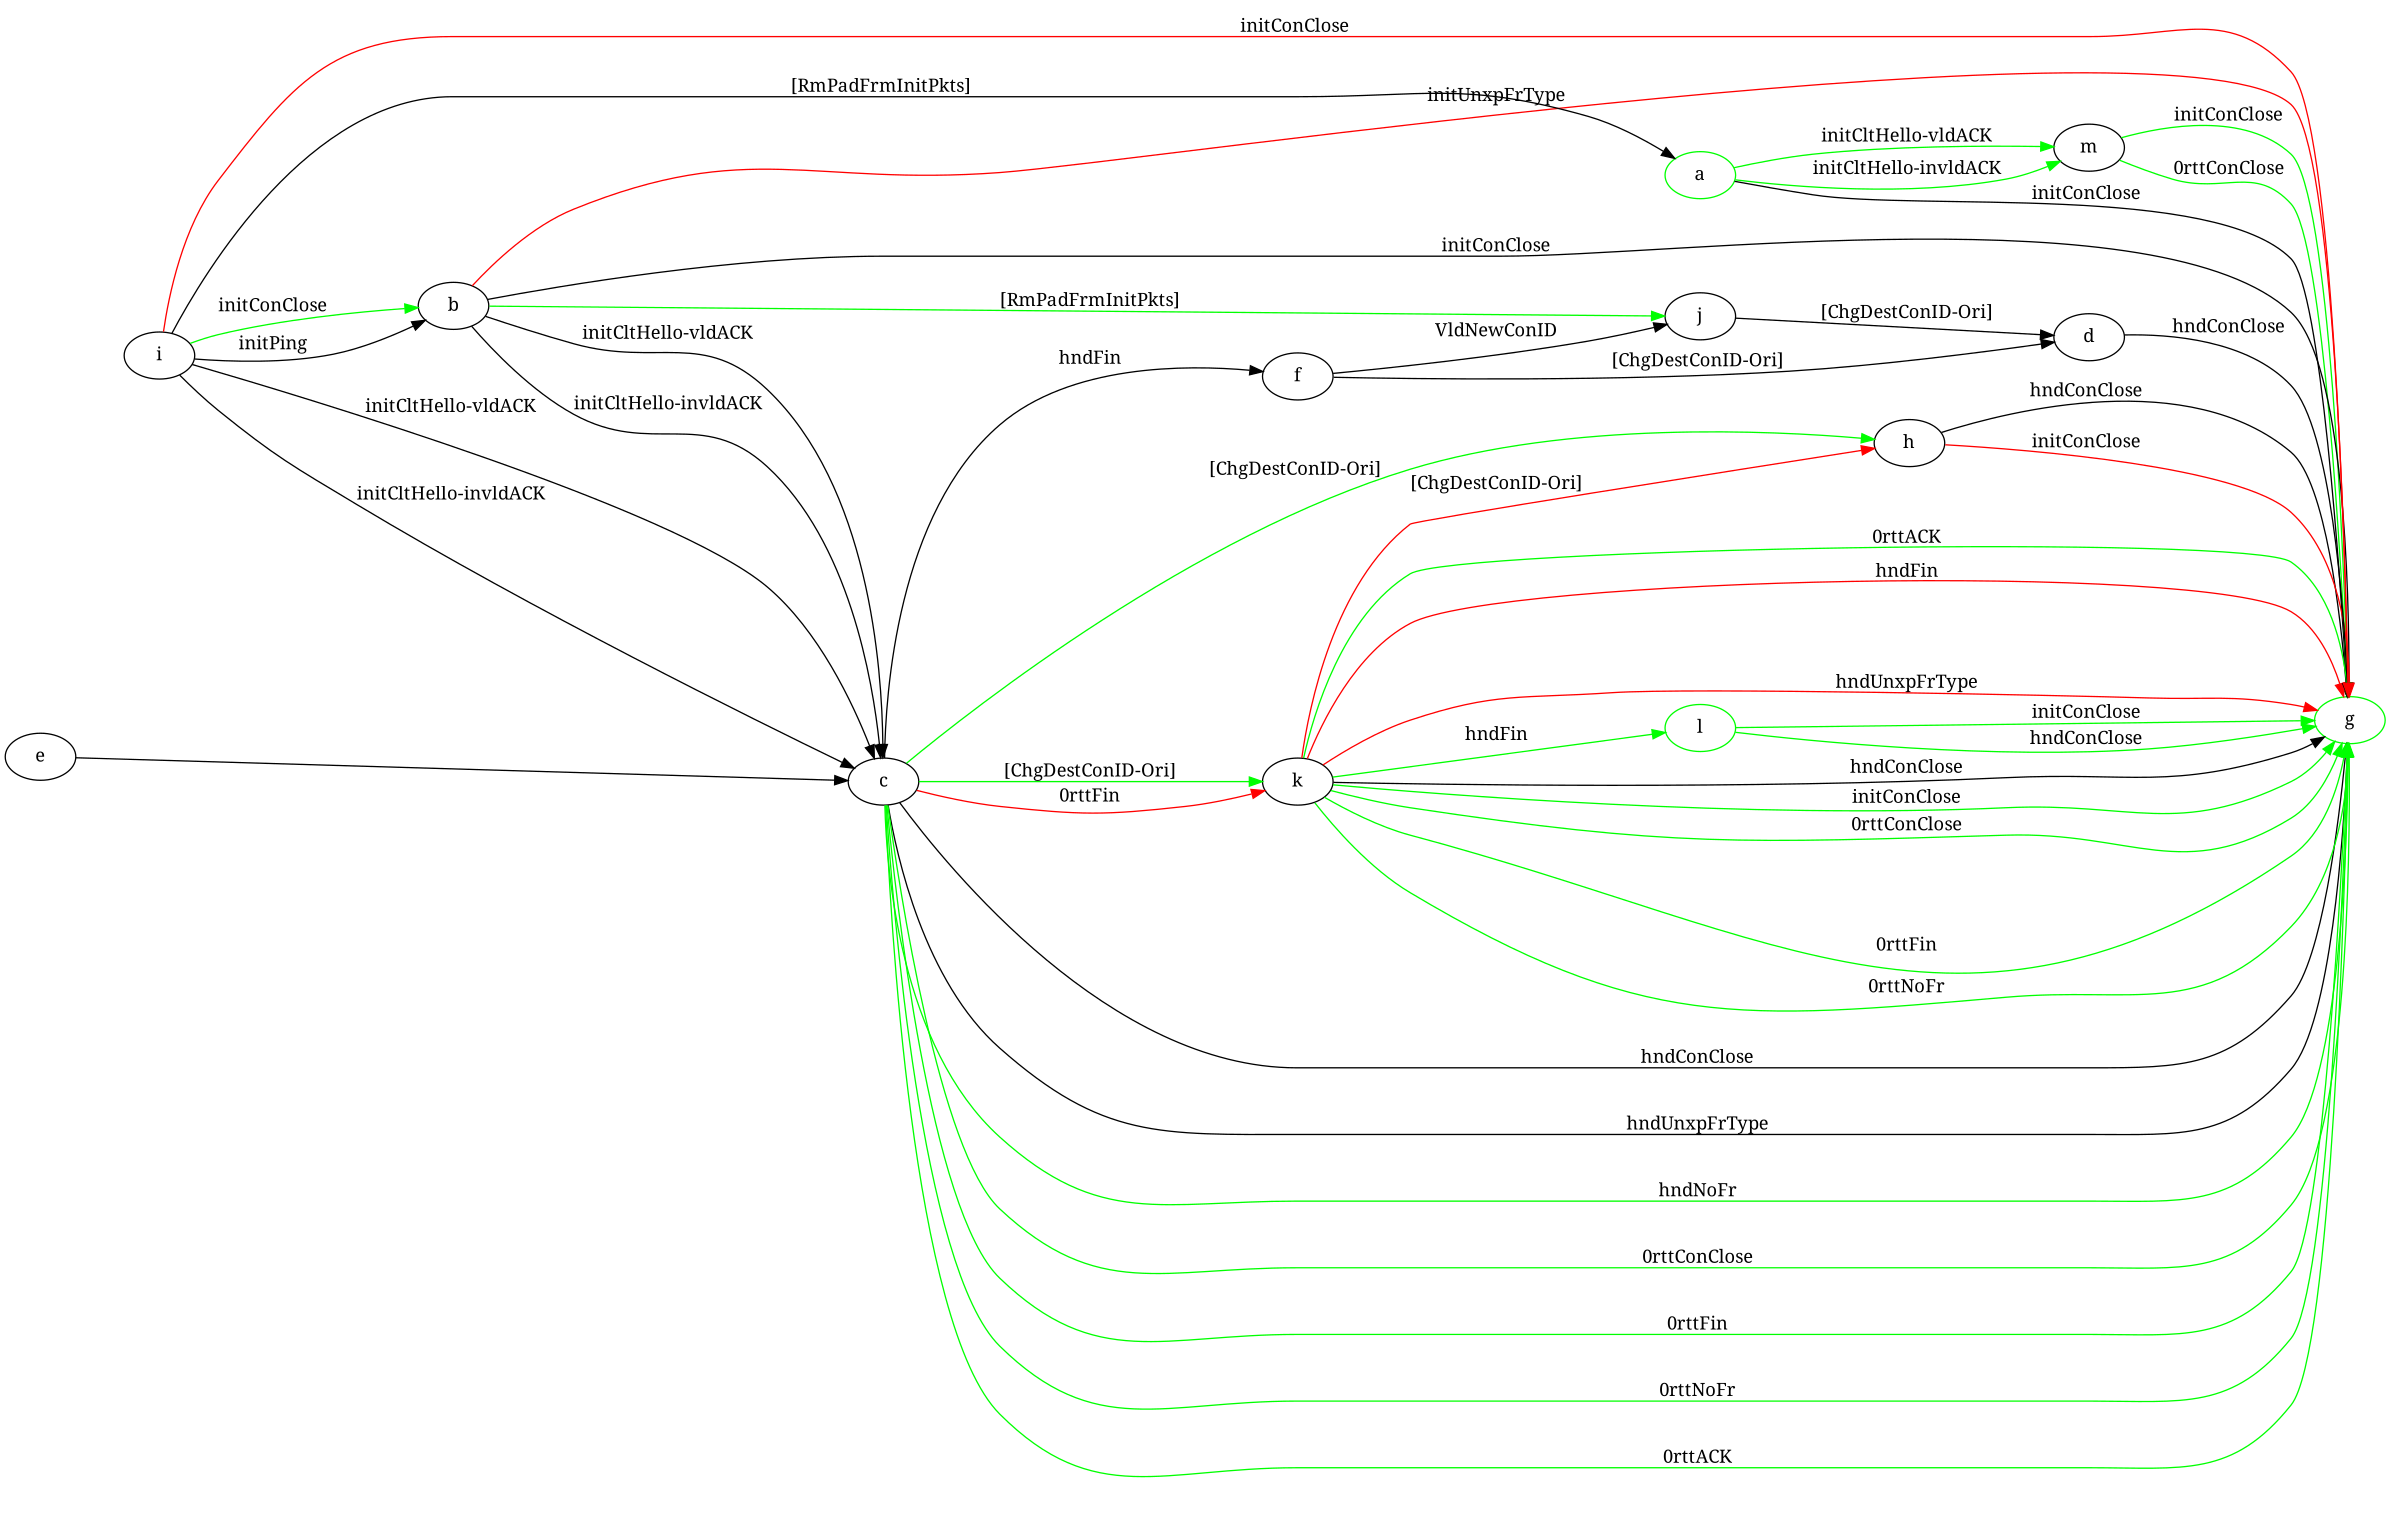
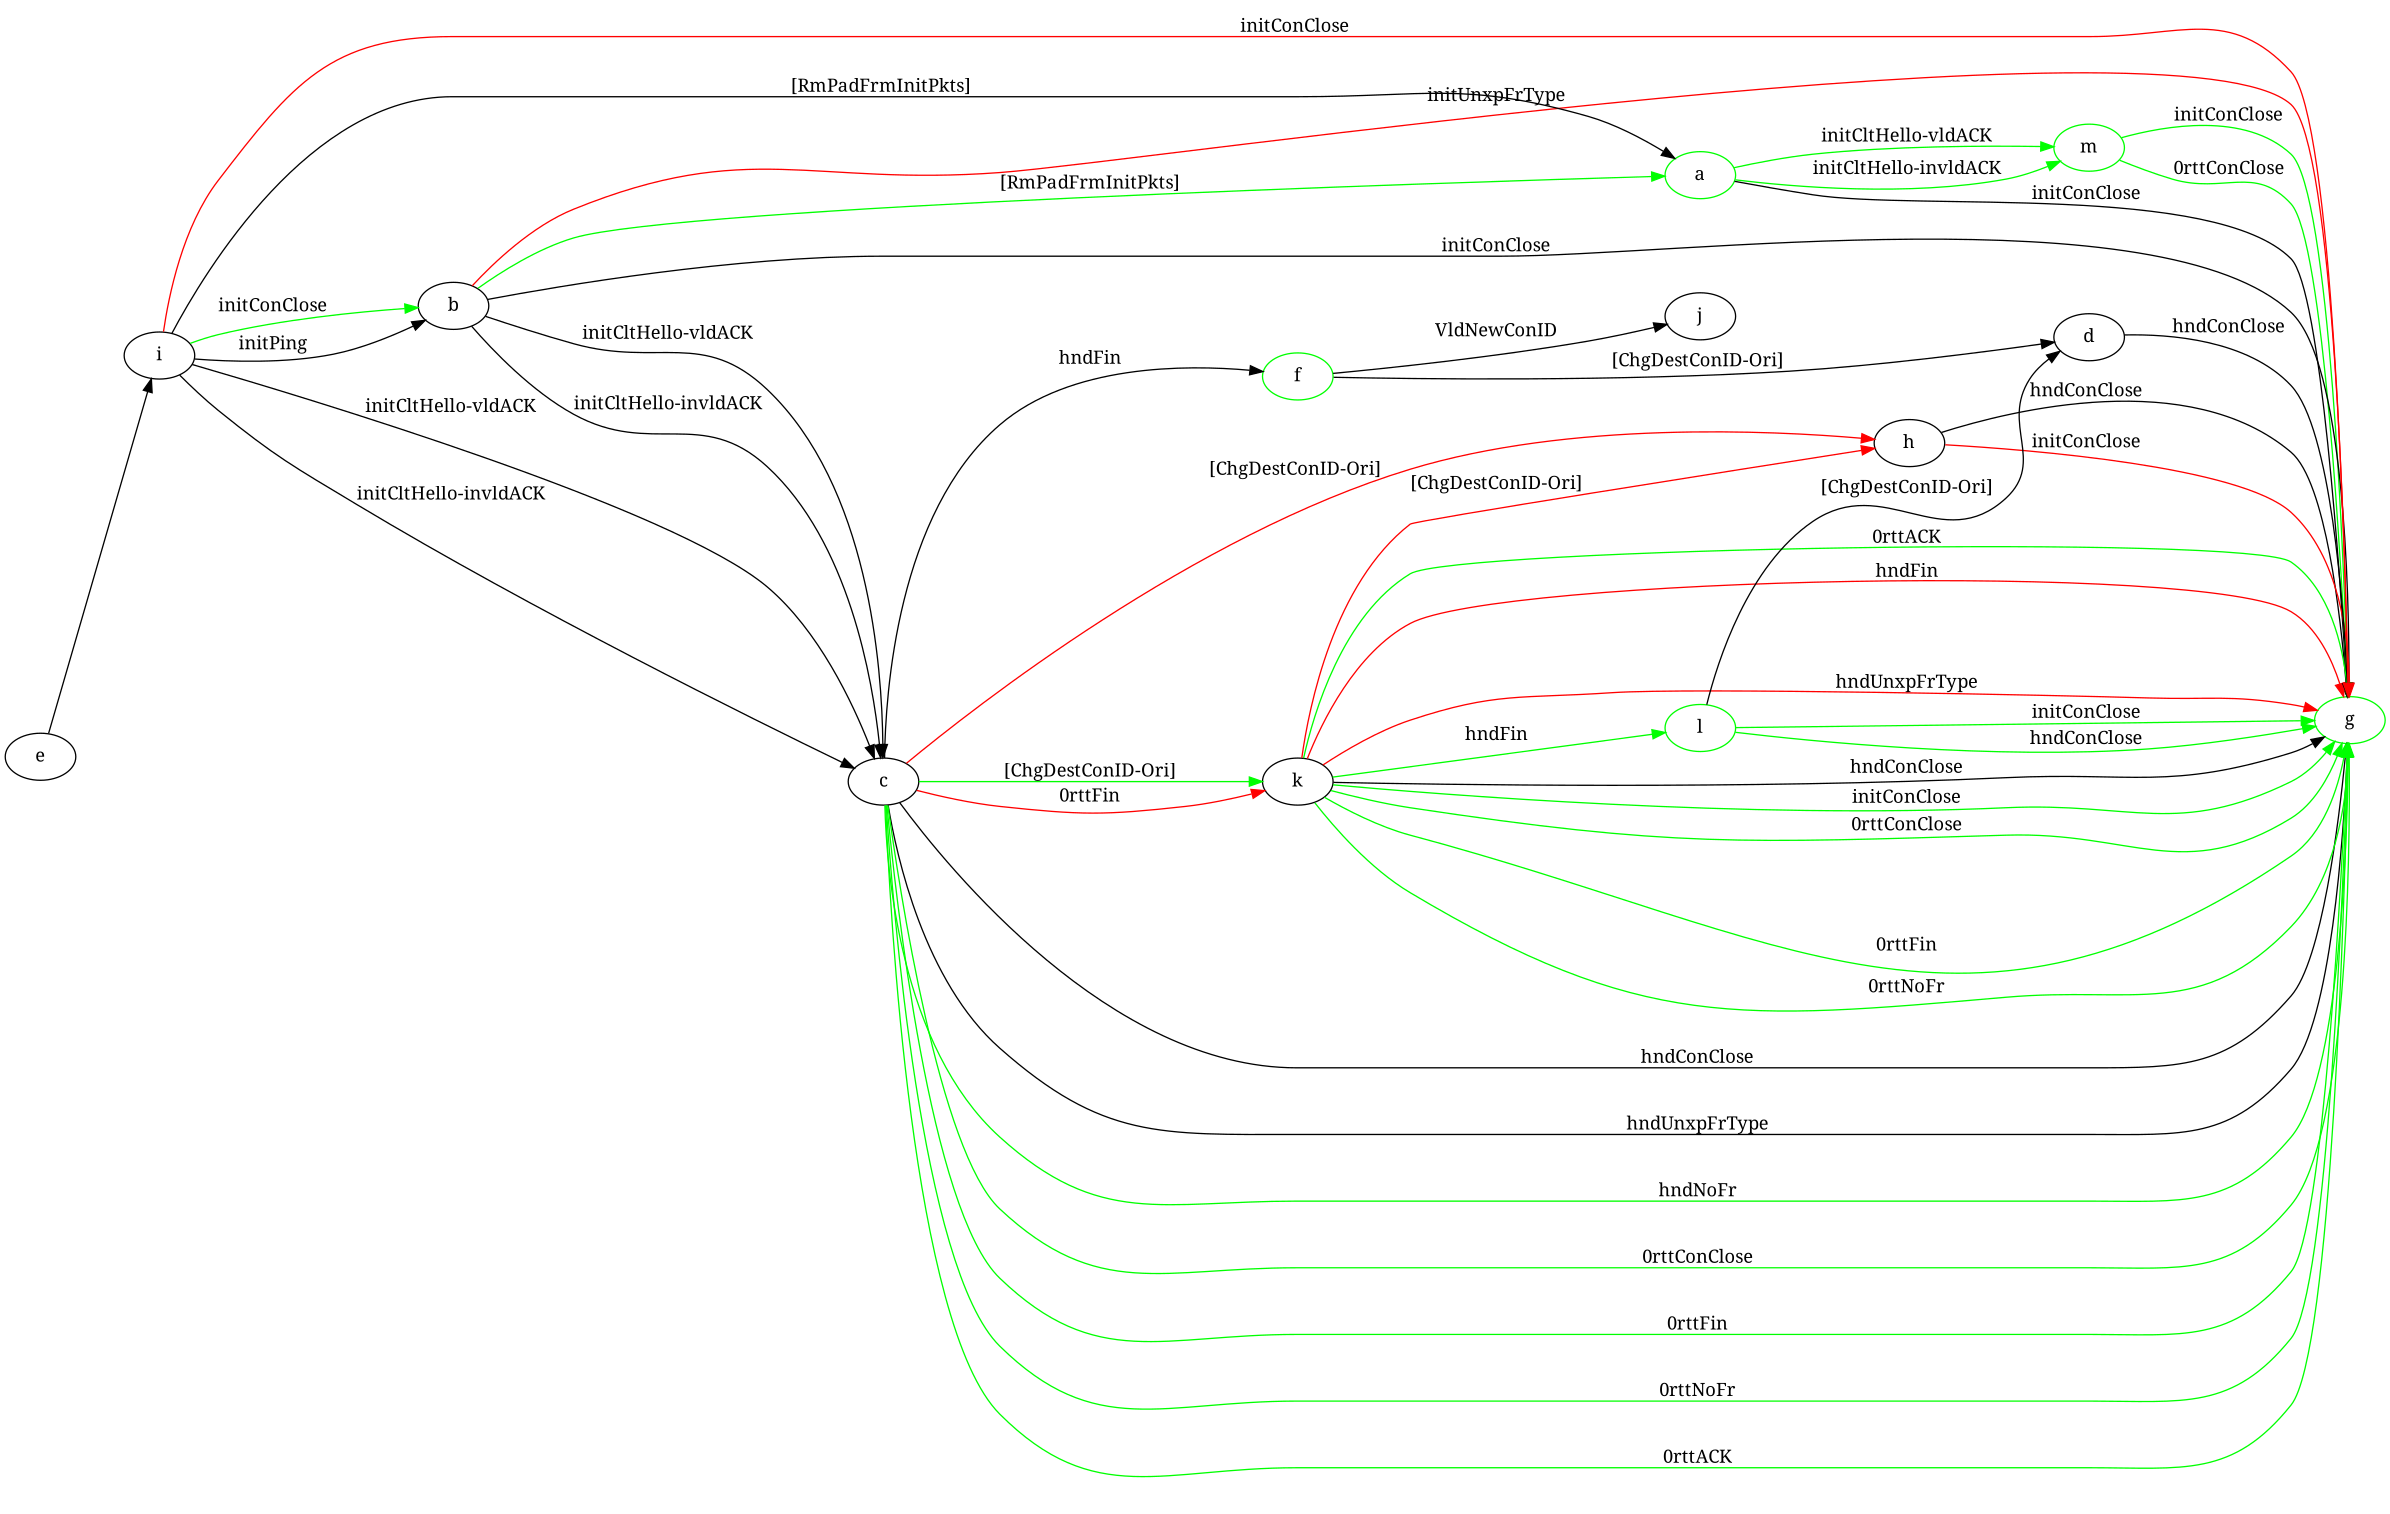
(2089, 148) -> (2089, 148)
(1070, 311) -> (1057, 199)
(1888, 326) -> (1880, 507)
(1298, 376) -> (1298, 376)
(1348, 492) -> (1348, 492)
(455, 769) -> (98, 563)
